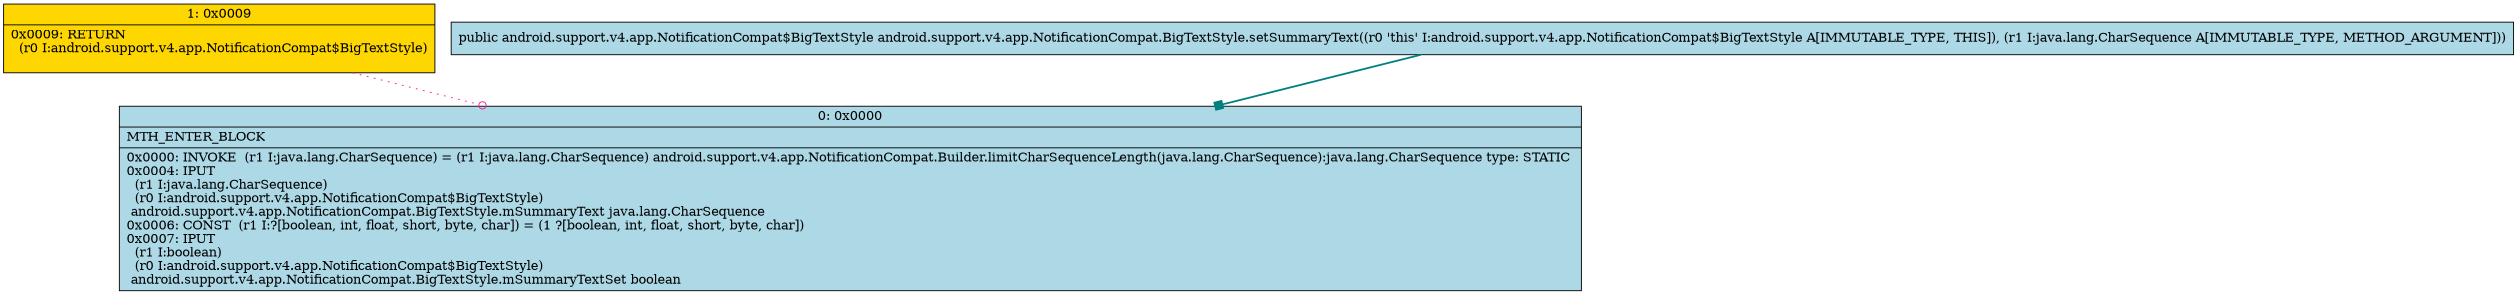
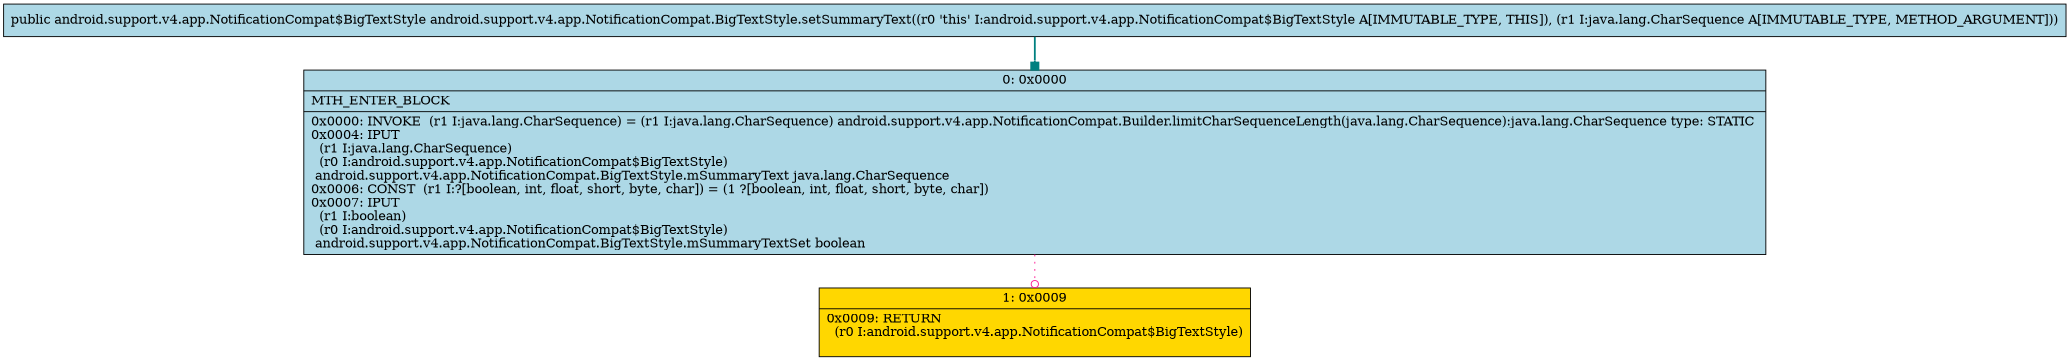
(416, 89) -> (1035, 267)
